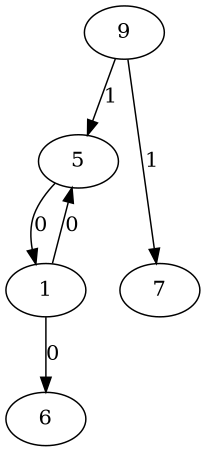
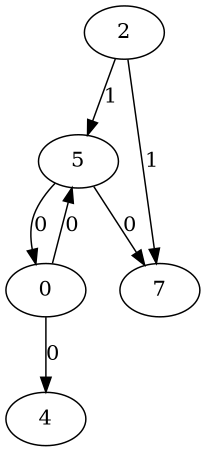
(124, 33) -> (124, 33)
none -> (115, 220)
(46, 290) -> (46, 290)
(46, 419) -> (46, 419)
